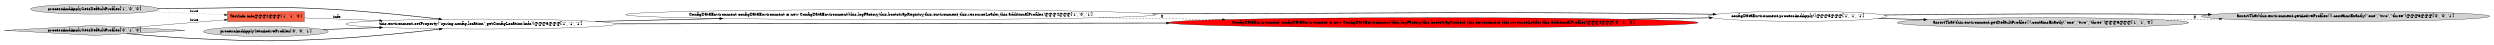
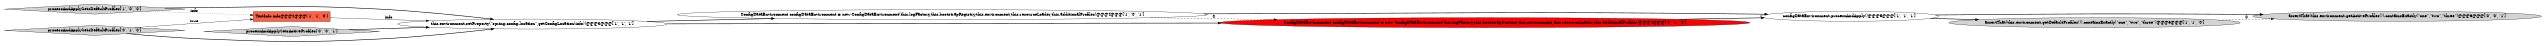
(95, 9) -> (95, 9)
(194, 11) -> (194, 11)
(266, 32) -> (292, 32)
